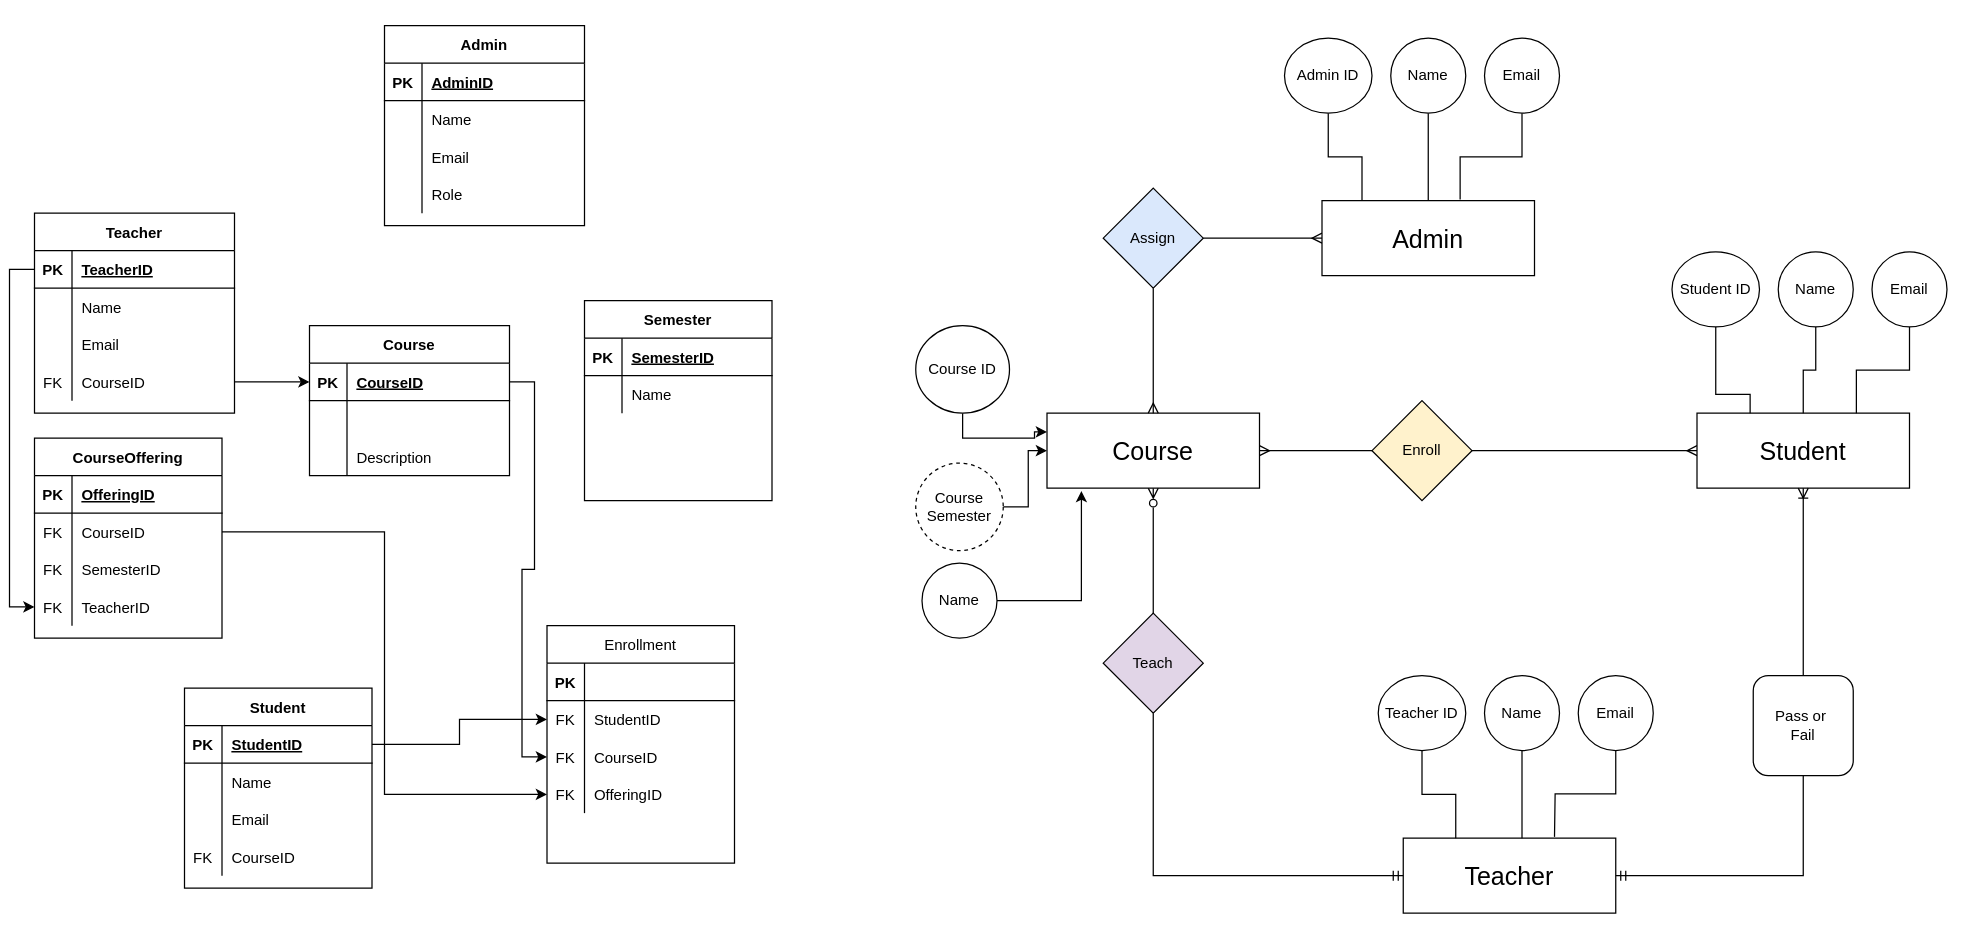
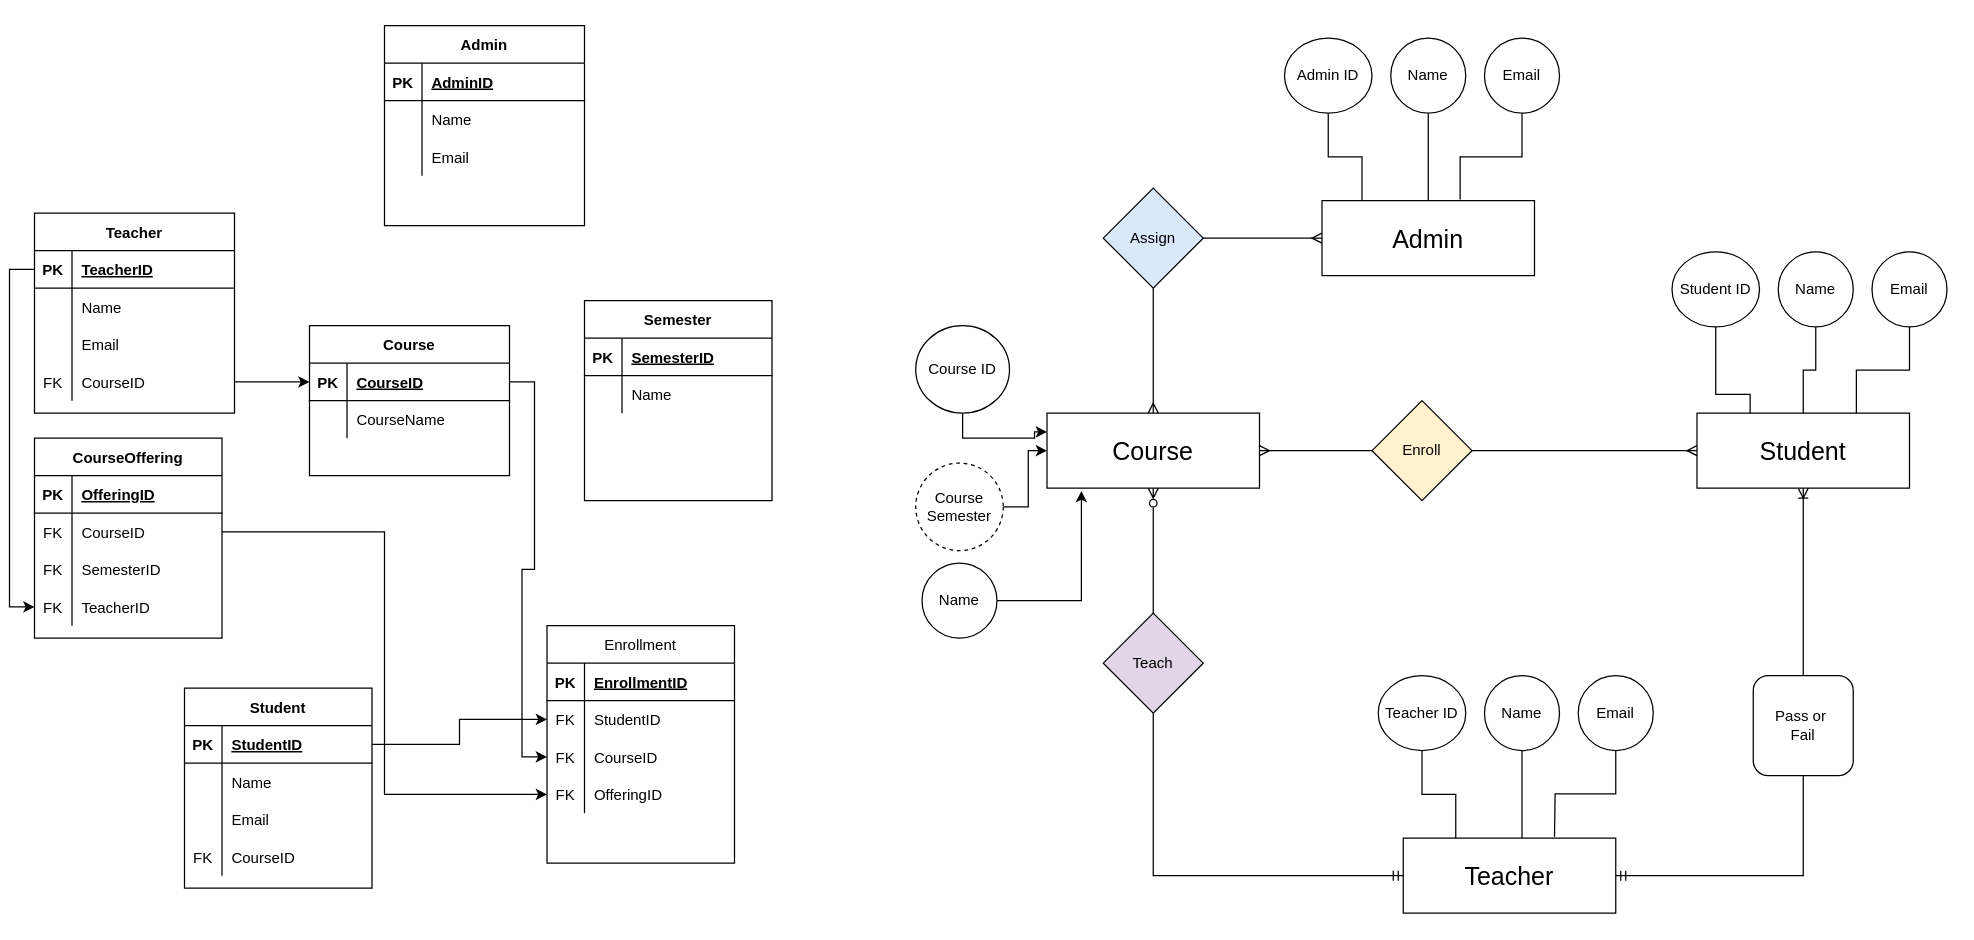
(503, 194) -> none
none -> (428, 419)
(428, 457) -> none
none -> (659, 682)
